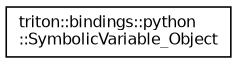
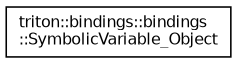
(119, 32) -> (119, 32)
